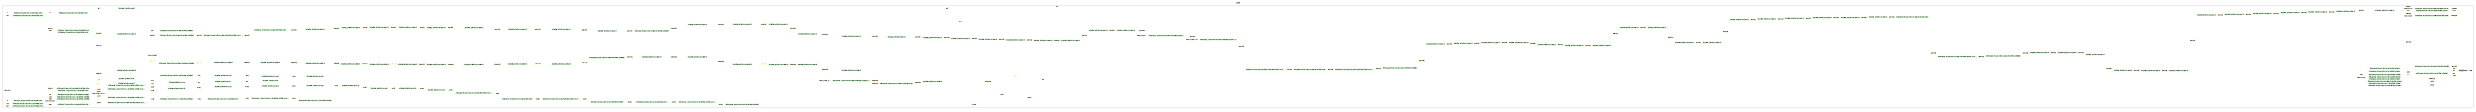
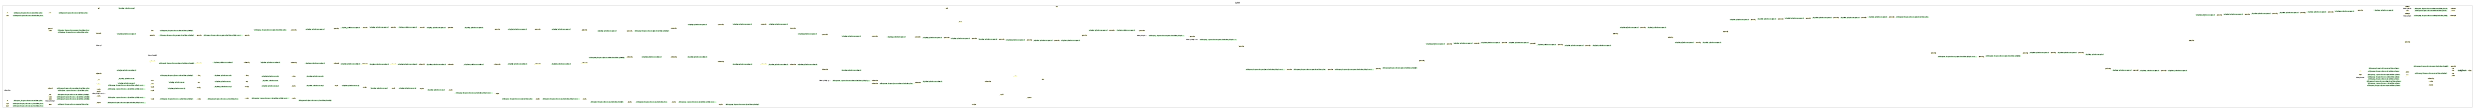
(2098, 55) -> (2098, 55)
(180, 82) -> (180, 82)
